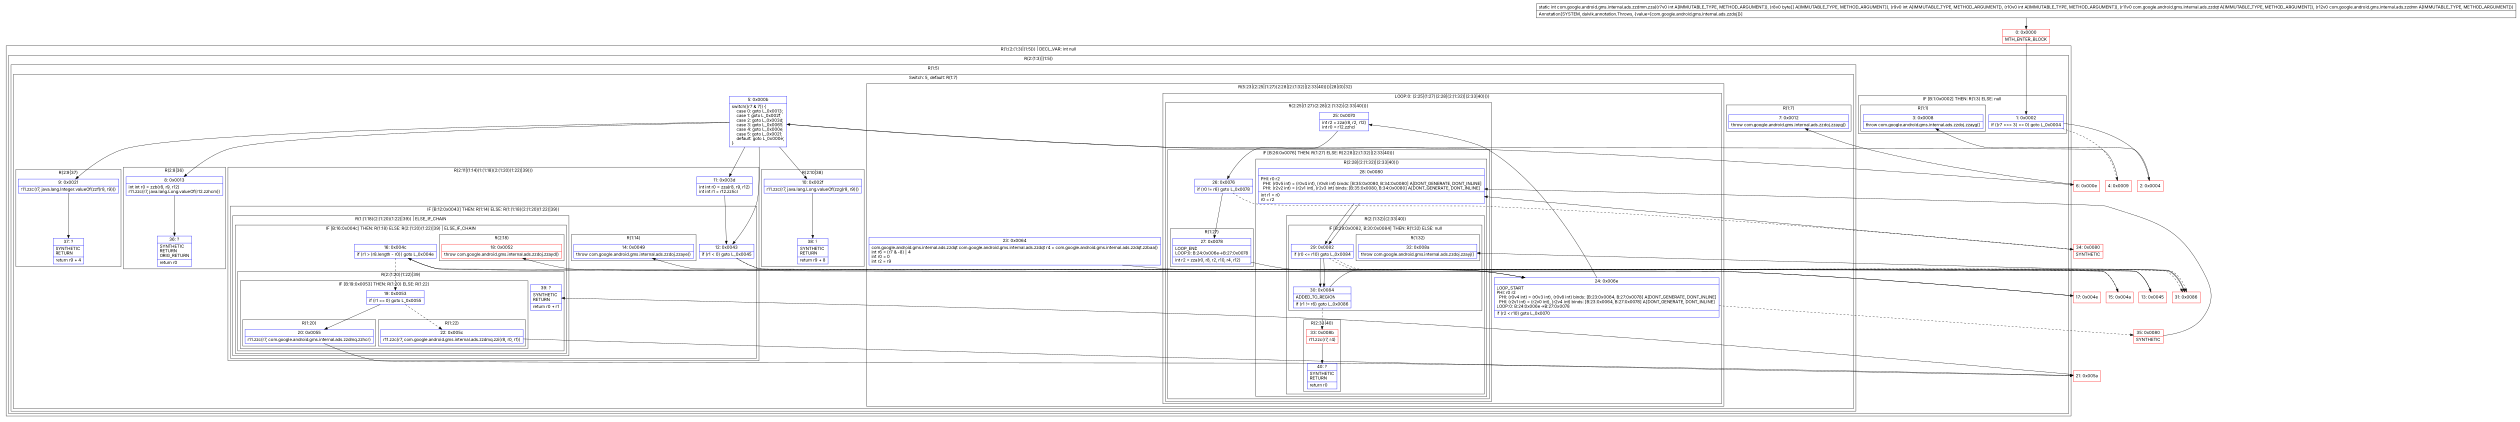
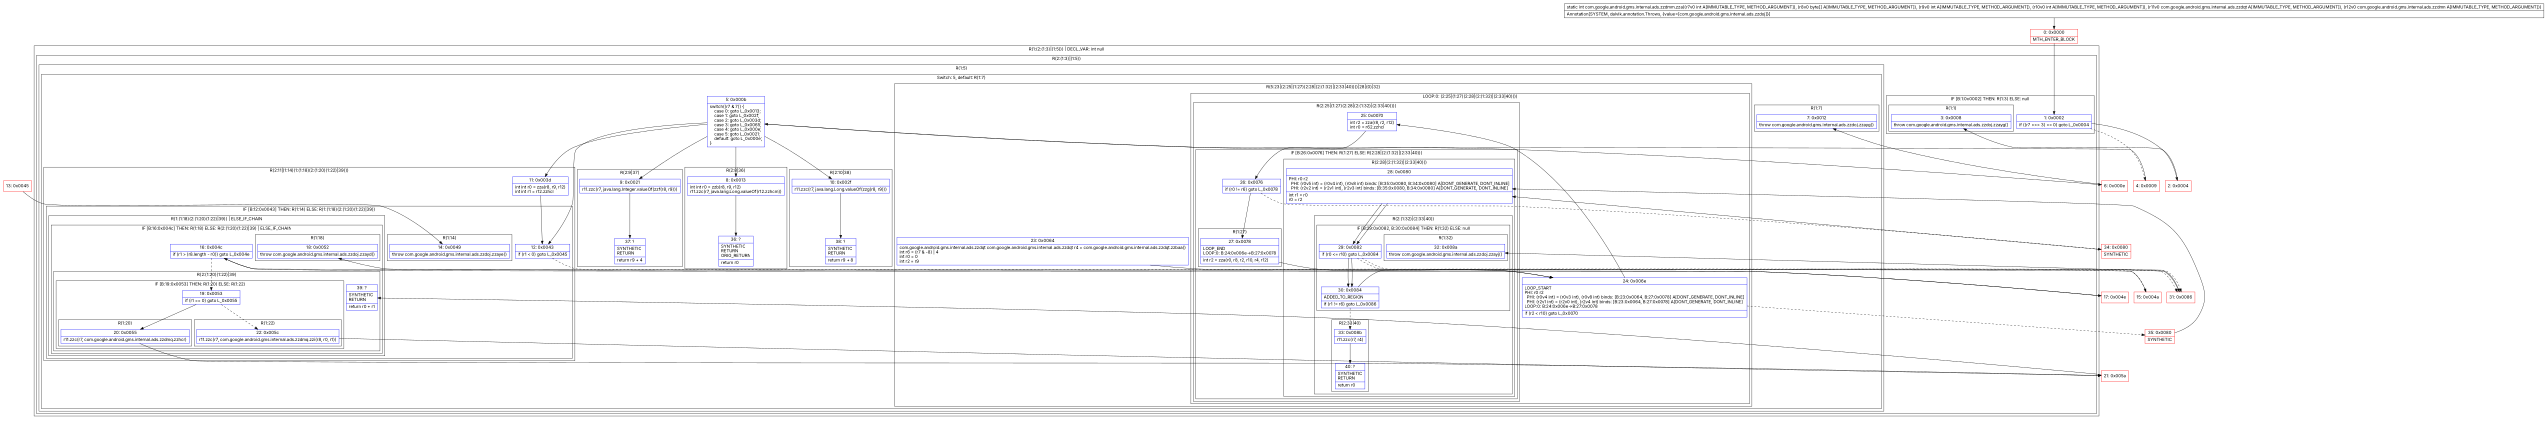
(1339, 127) -> (1367, 127)
(502, 238) -> (318, 238)
(502, 251) -> (318, 251)
(1447, 269) -> none
(1322, 336) -> (1350, 336)
